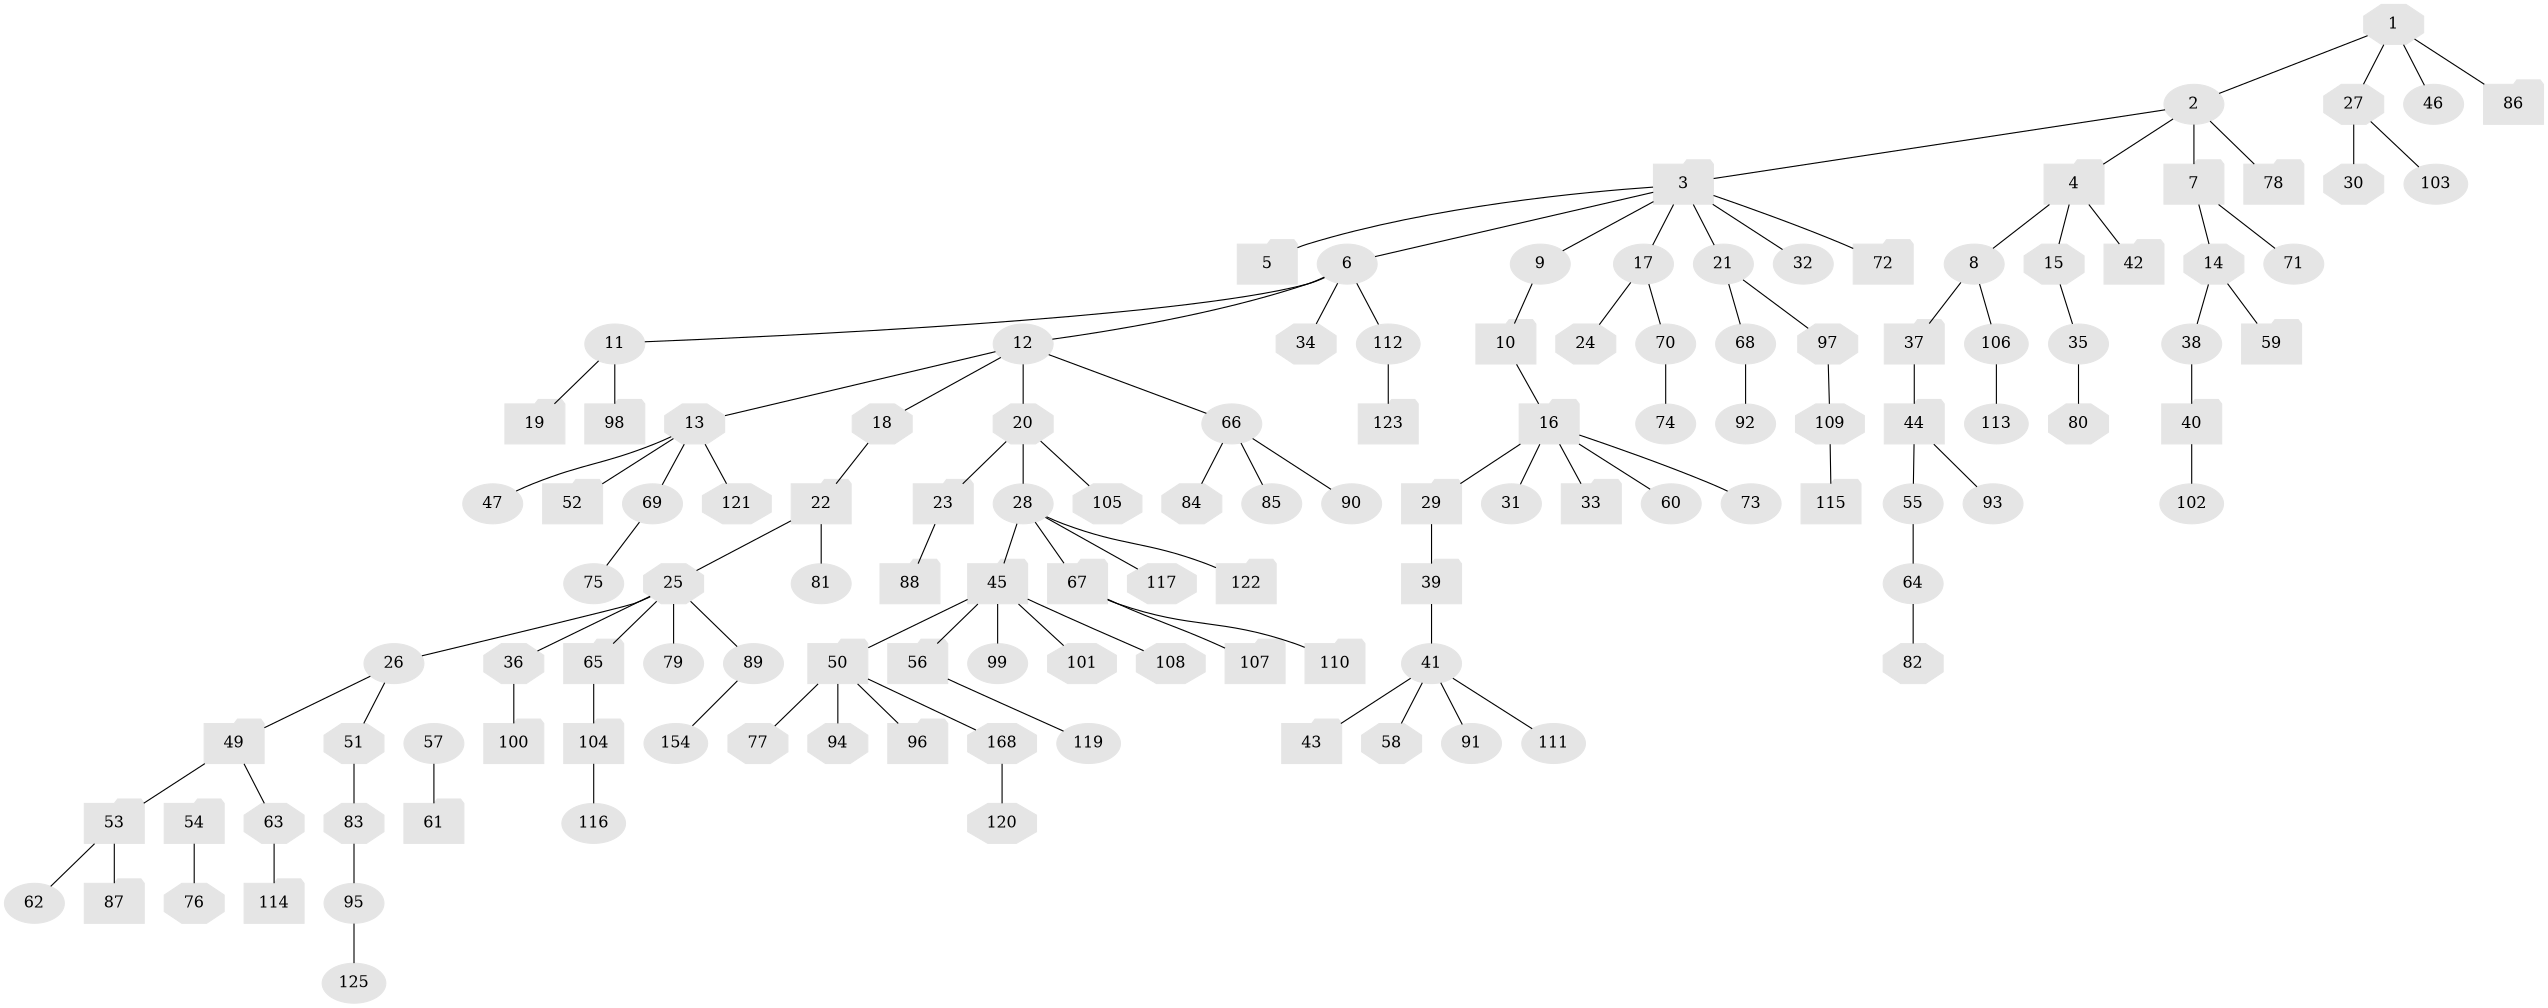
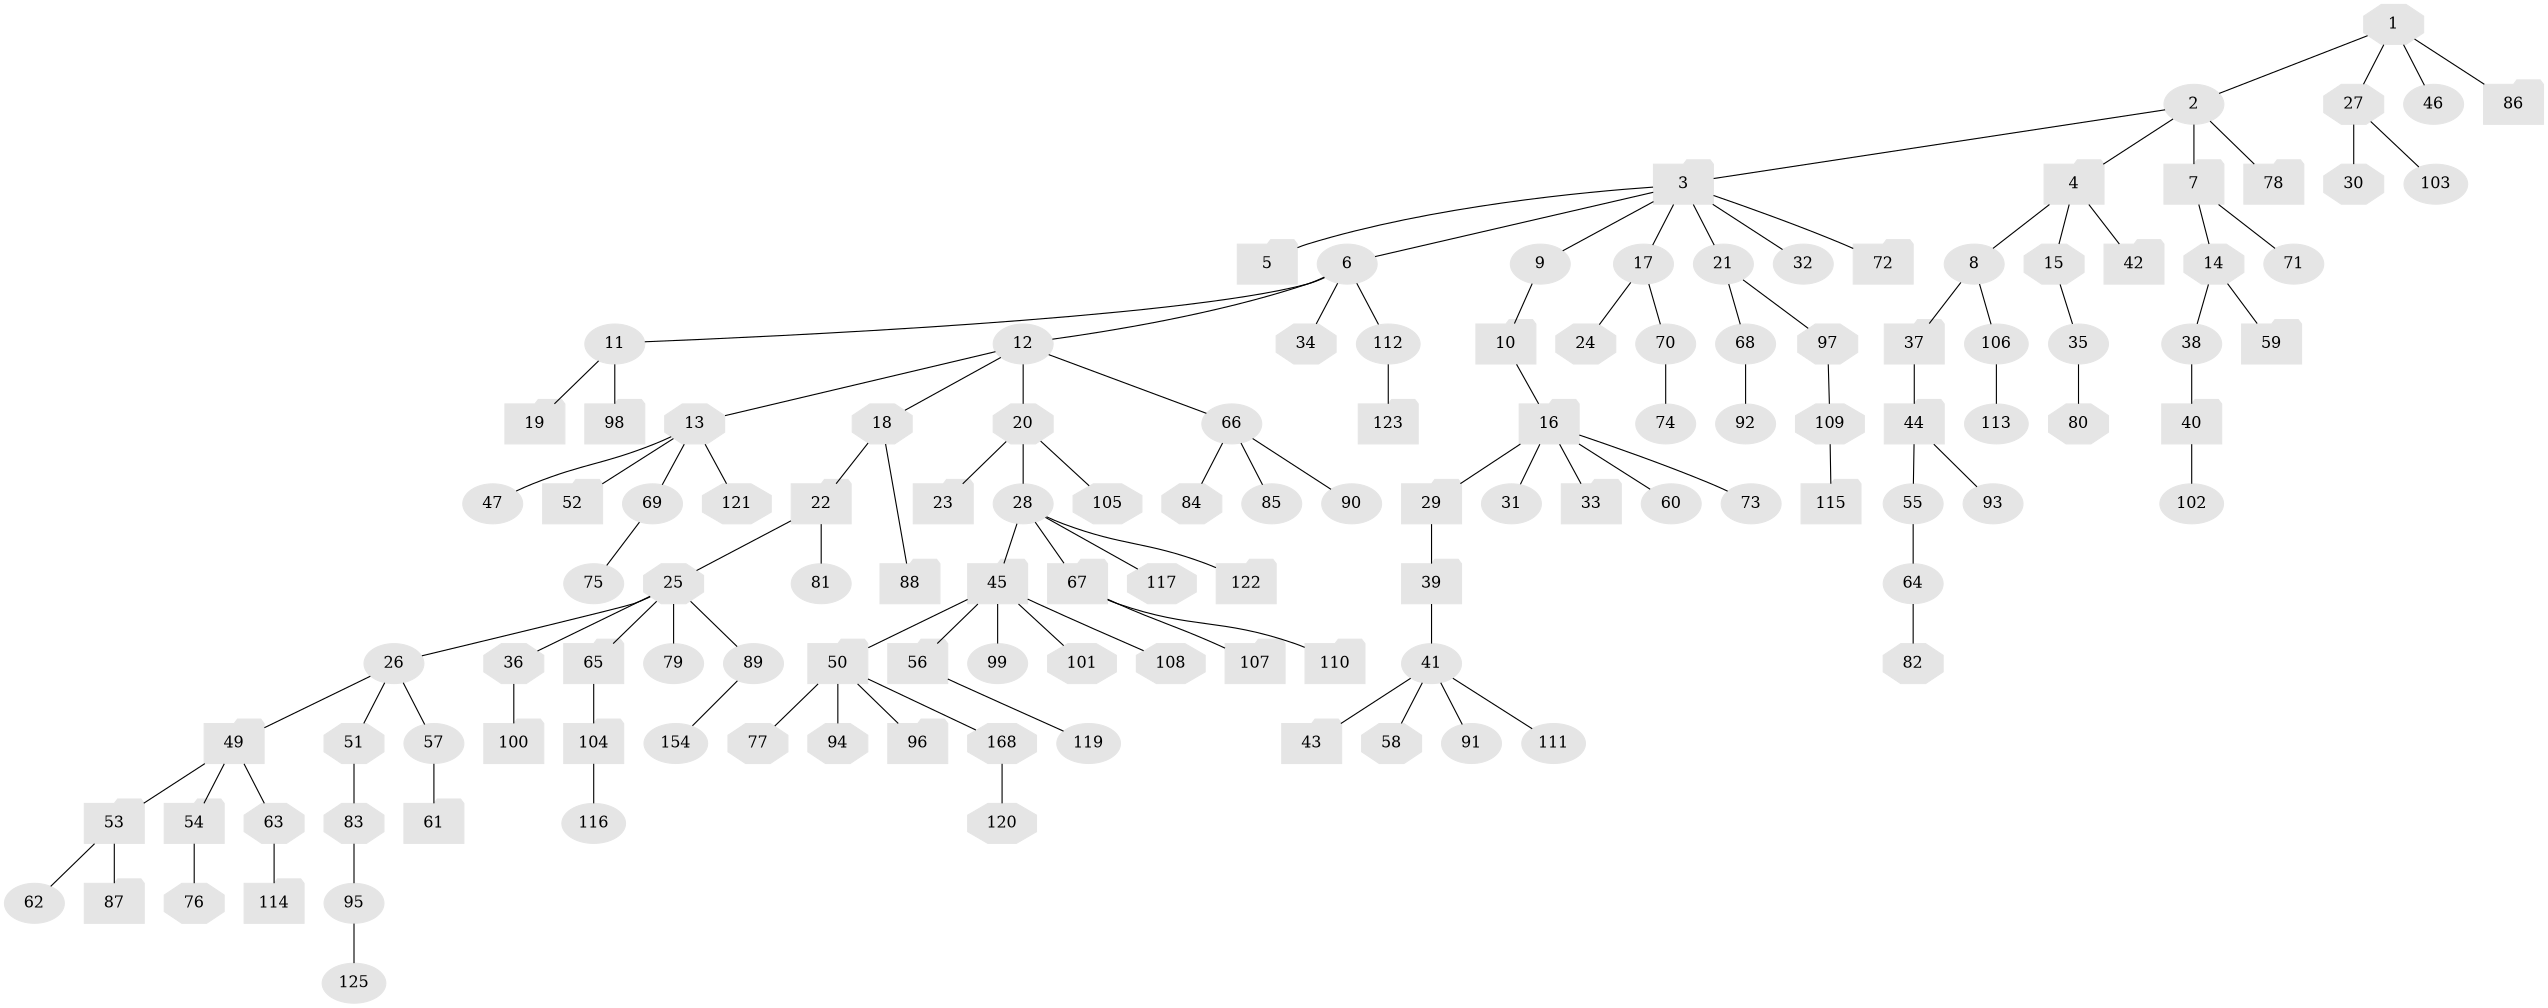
(927, 544) -> (896, 504)
none -> (414, 704)
none -> (214, 784)
